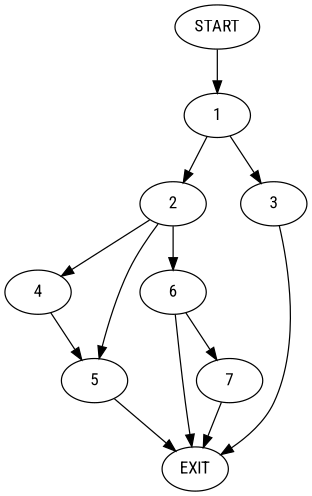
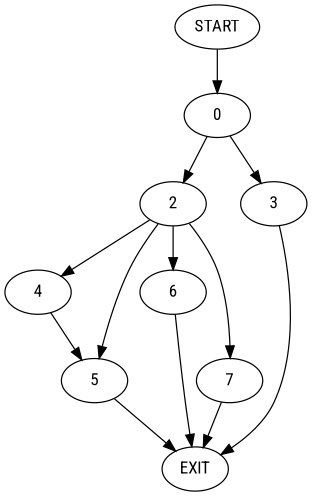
(217, 115) -> (217, 115)
(198, 331) -> (221, 281)
